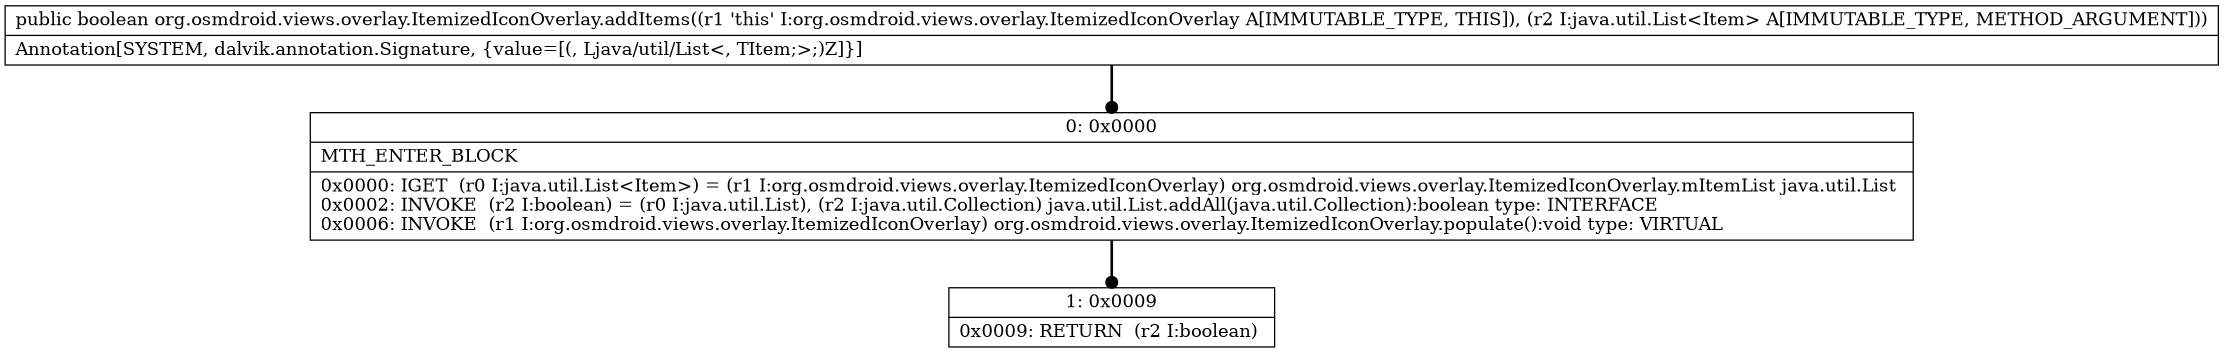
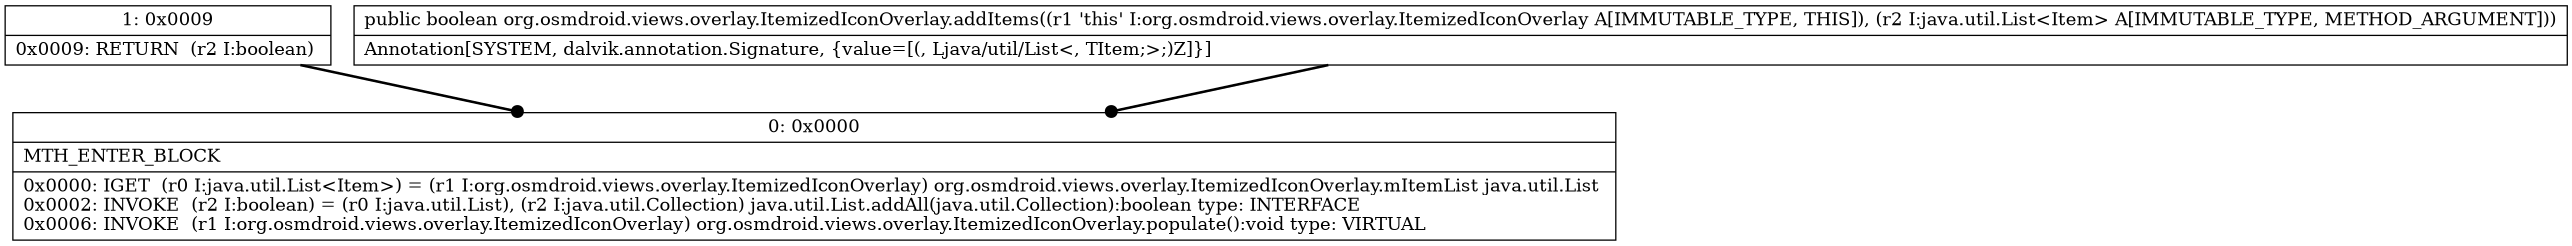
(1112, 259) -> (406, 88)
